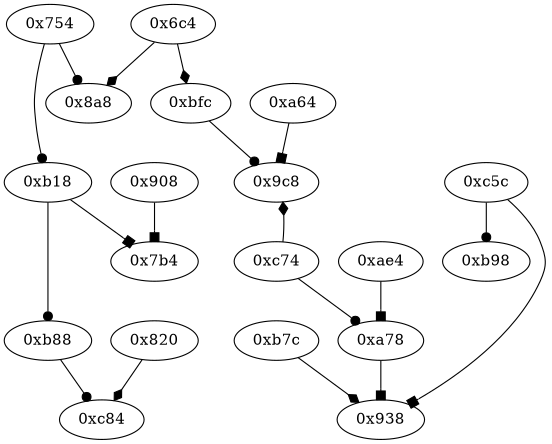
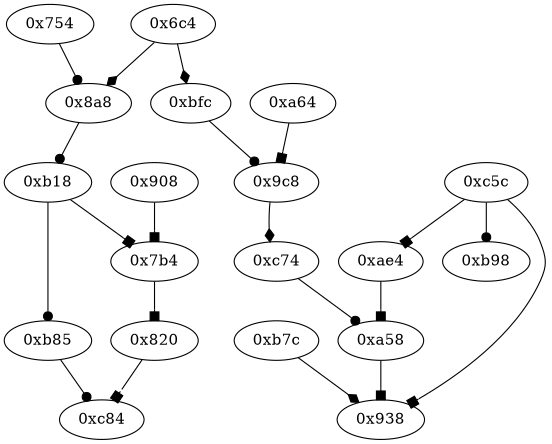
(34, 99) -> (70, 139)
none -> (438, 219)
(284, 229) -> (269, 215)
none -> (155, 296)
(48, 341) -> (48, 341)
(381, 341) -> (381, 341)
(132, 375) -> (132, 375)
